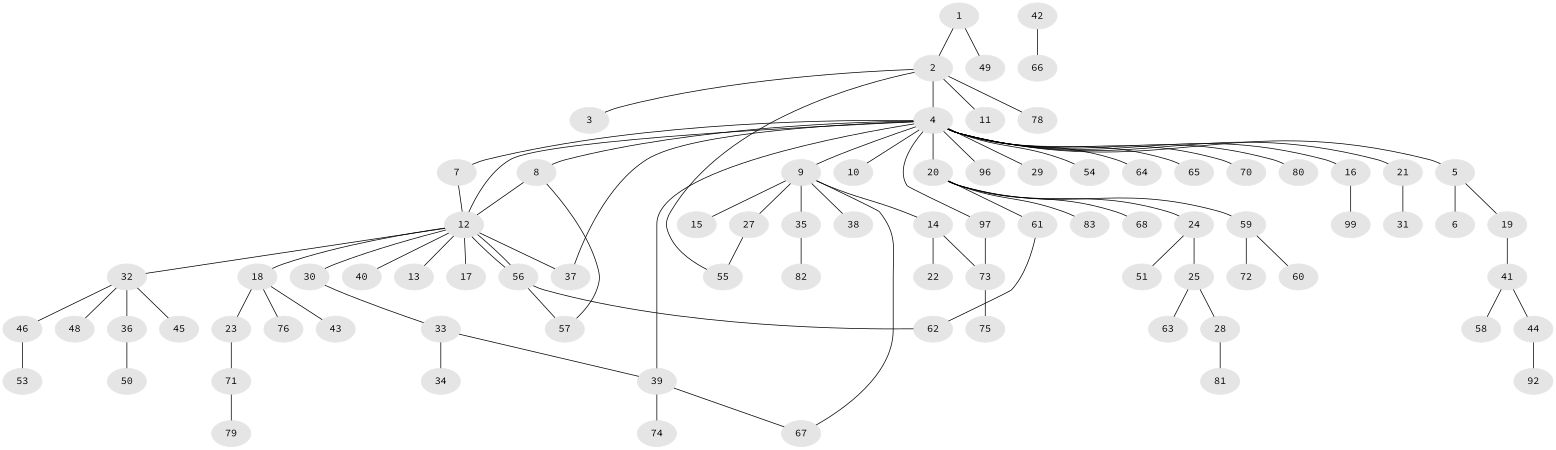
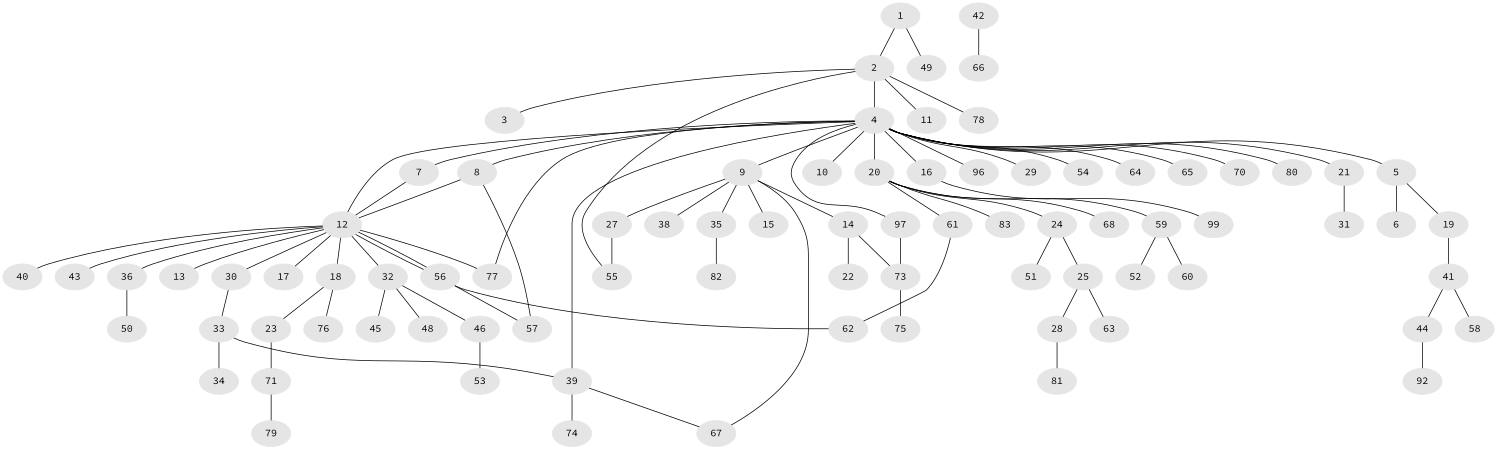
(571, 277) -> (492, 277)
(1246, 277) -> (1135, 277)
(127, 303) -> (231, 243)
(297, 303) -> (205, 241)
